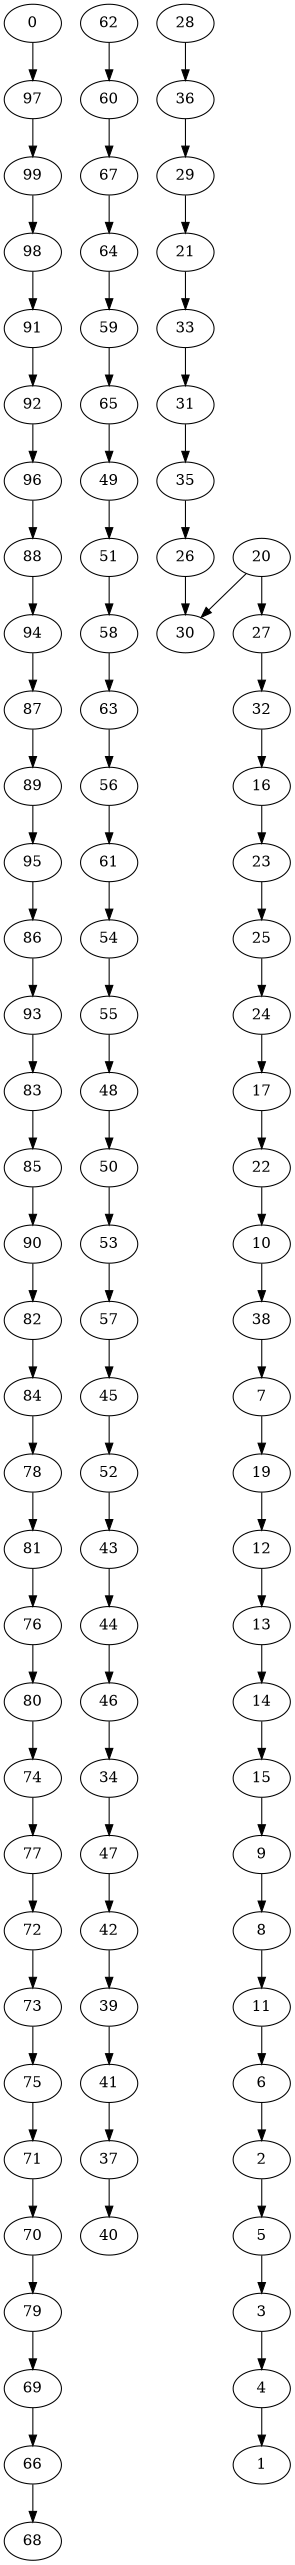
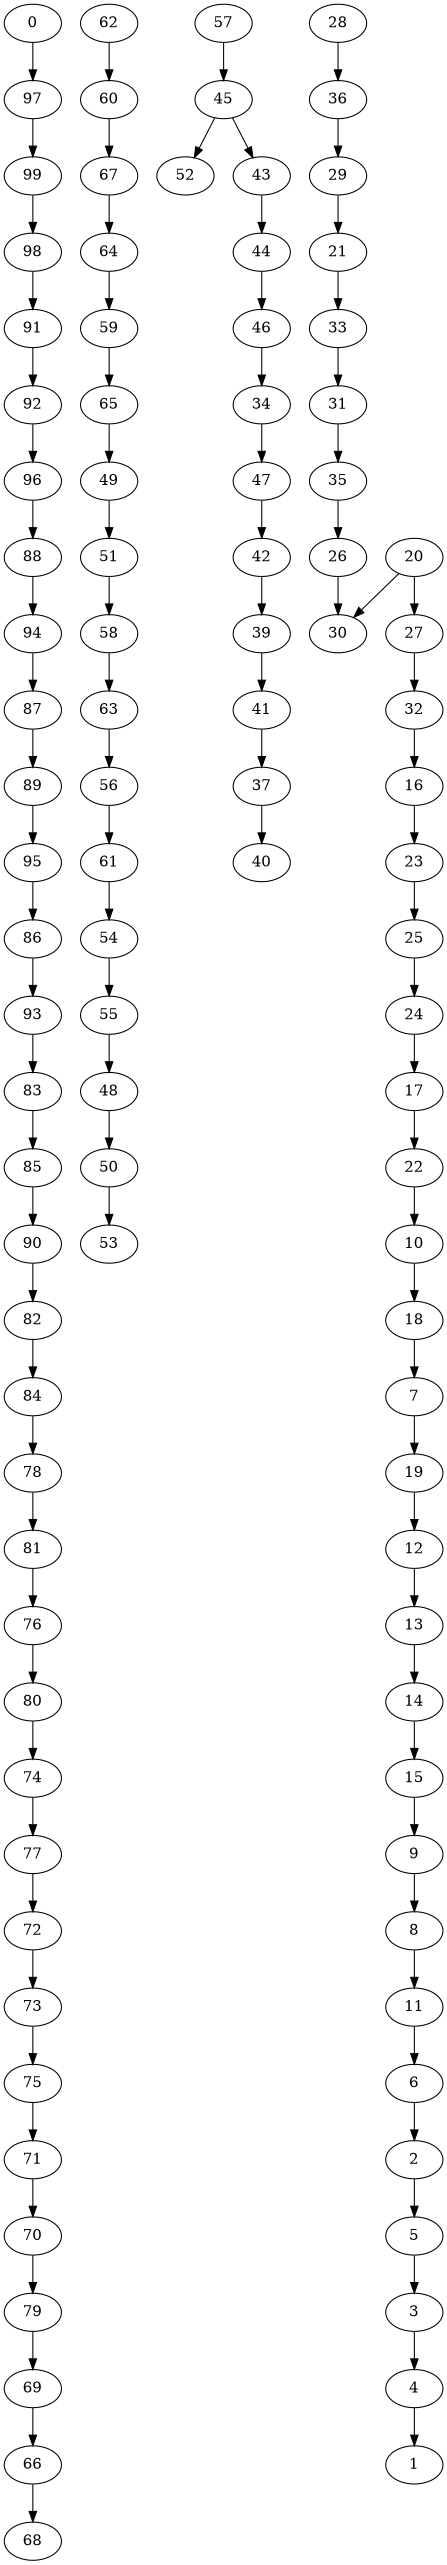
(109, 1277) -> none
(262, 1320) -> (414, 1320)
(109, 1506) -> (240, 133)
